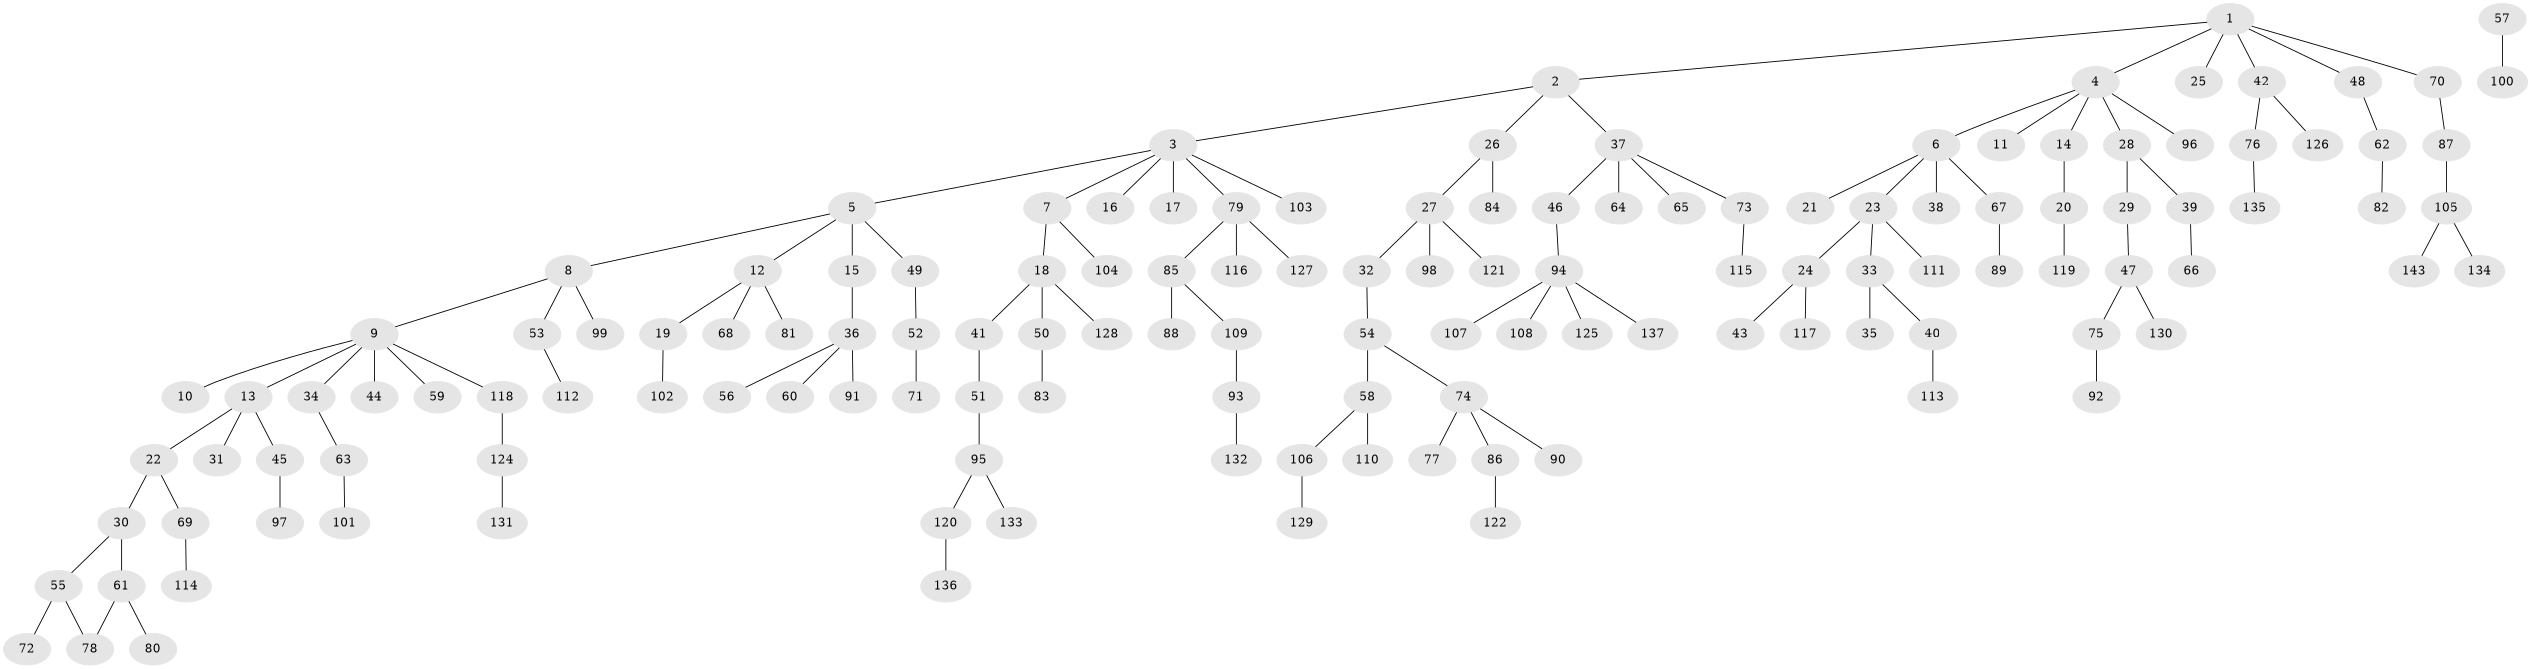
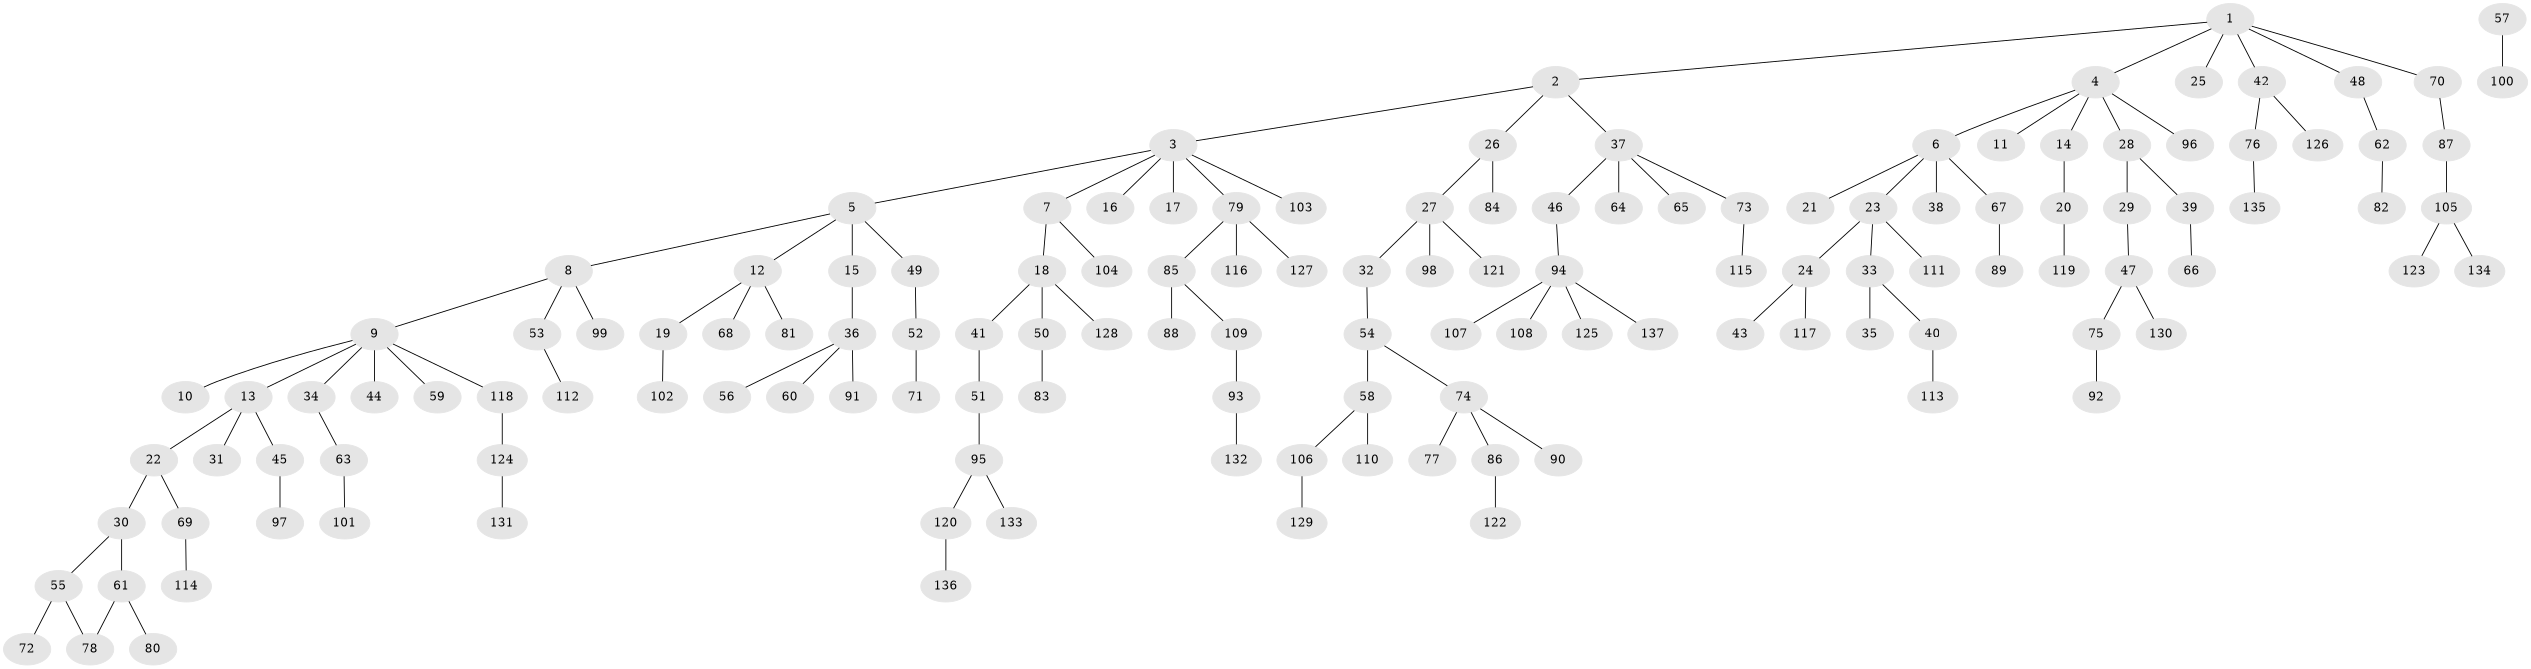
(2414, 271) -> (2414, 271)
